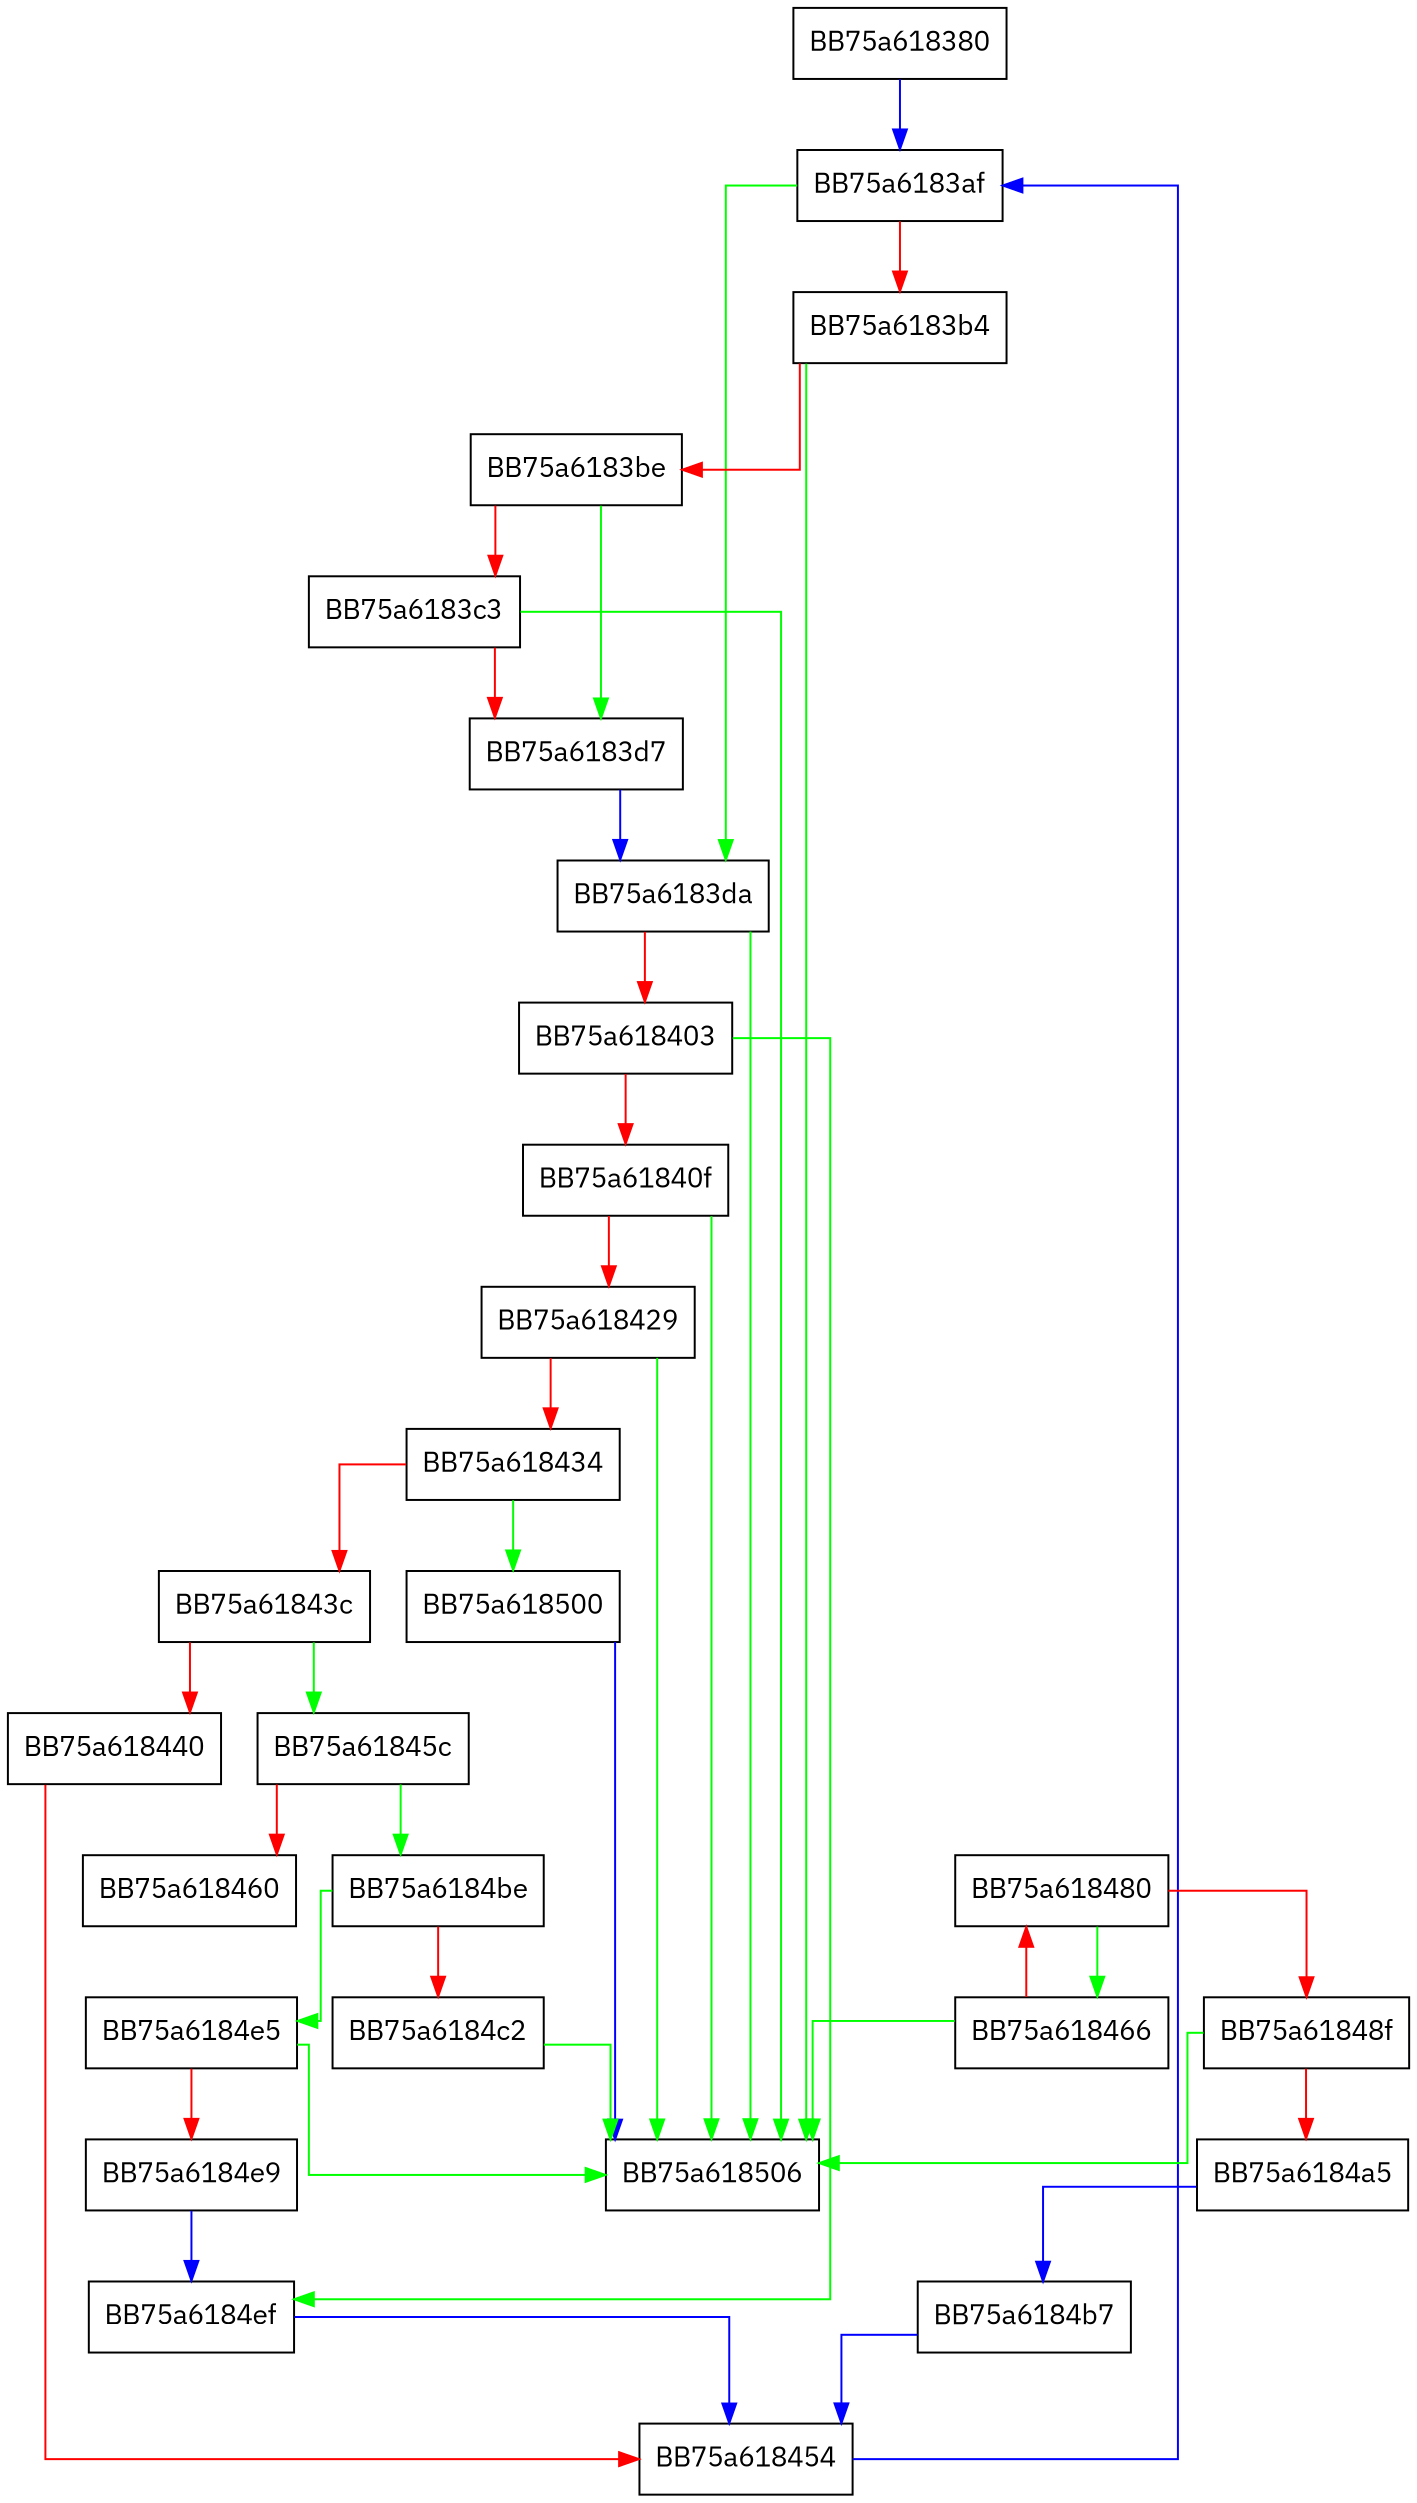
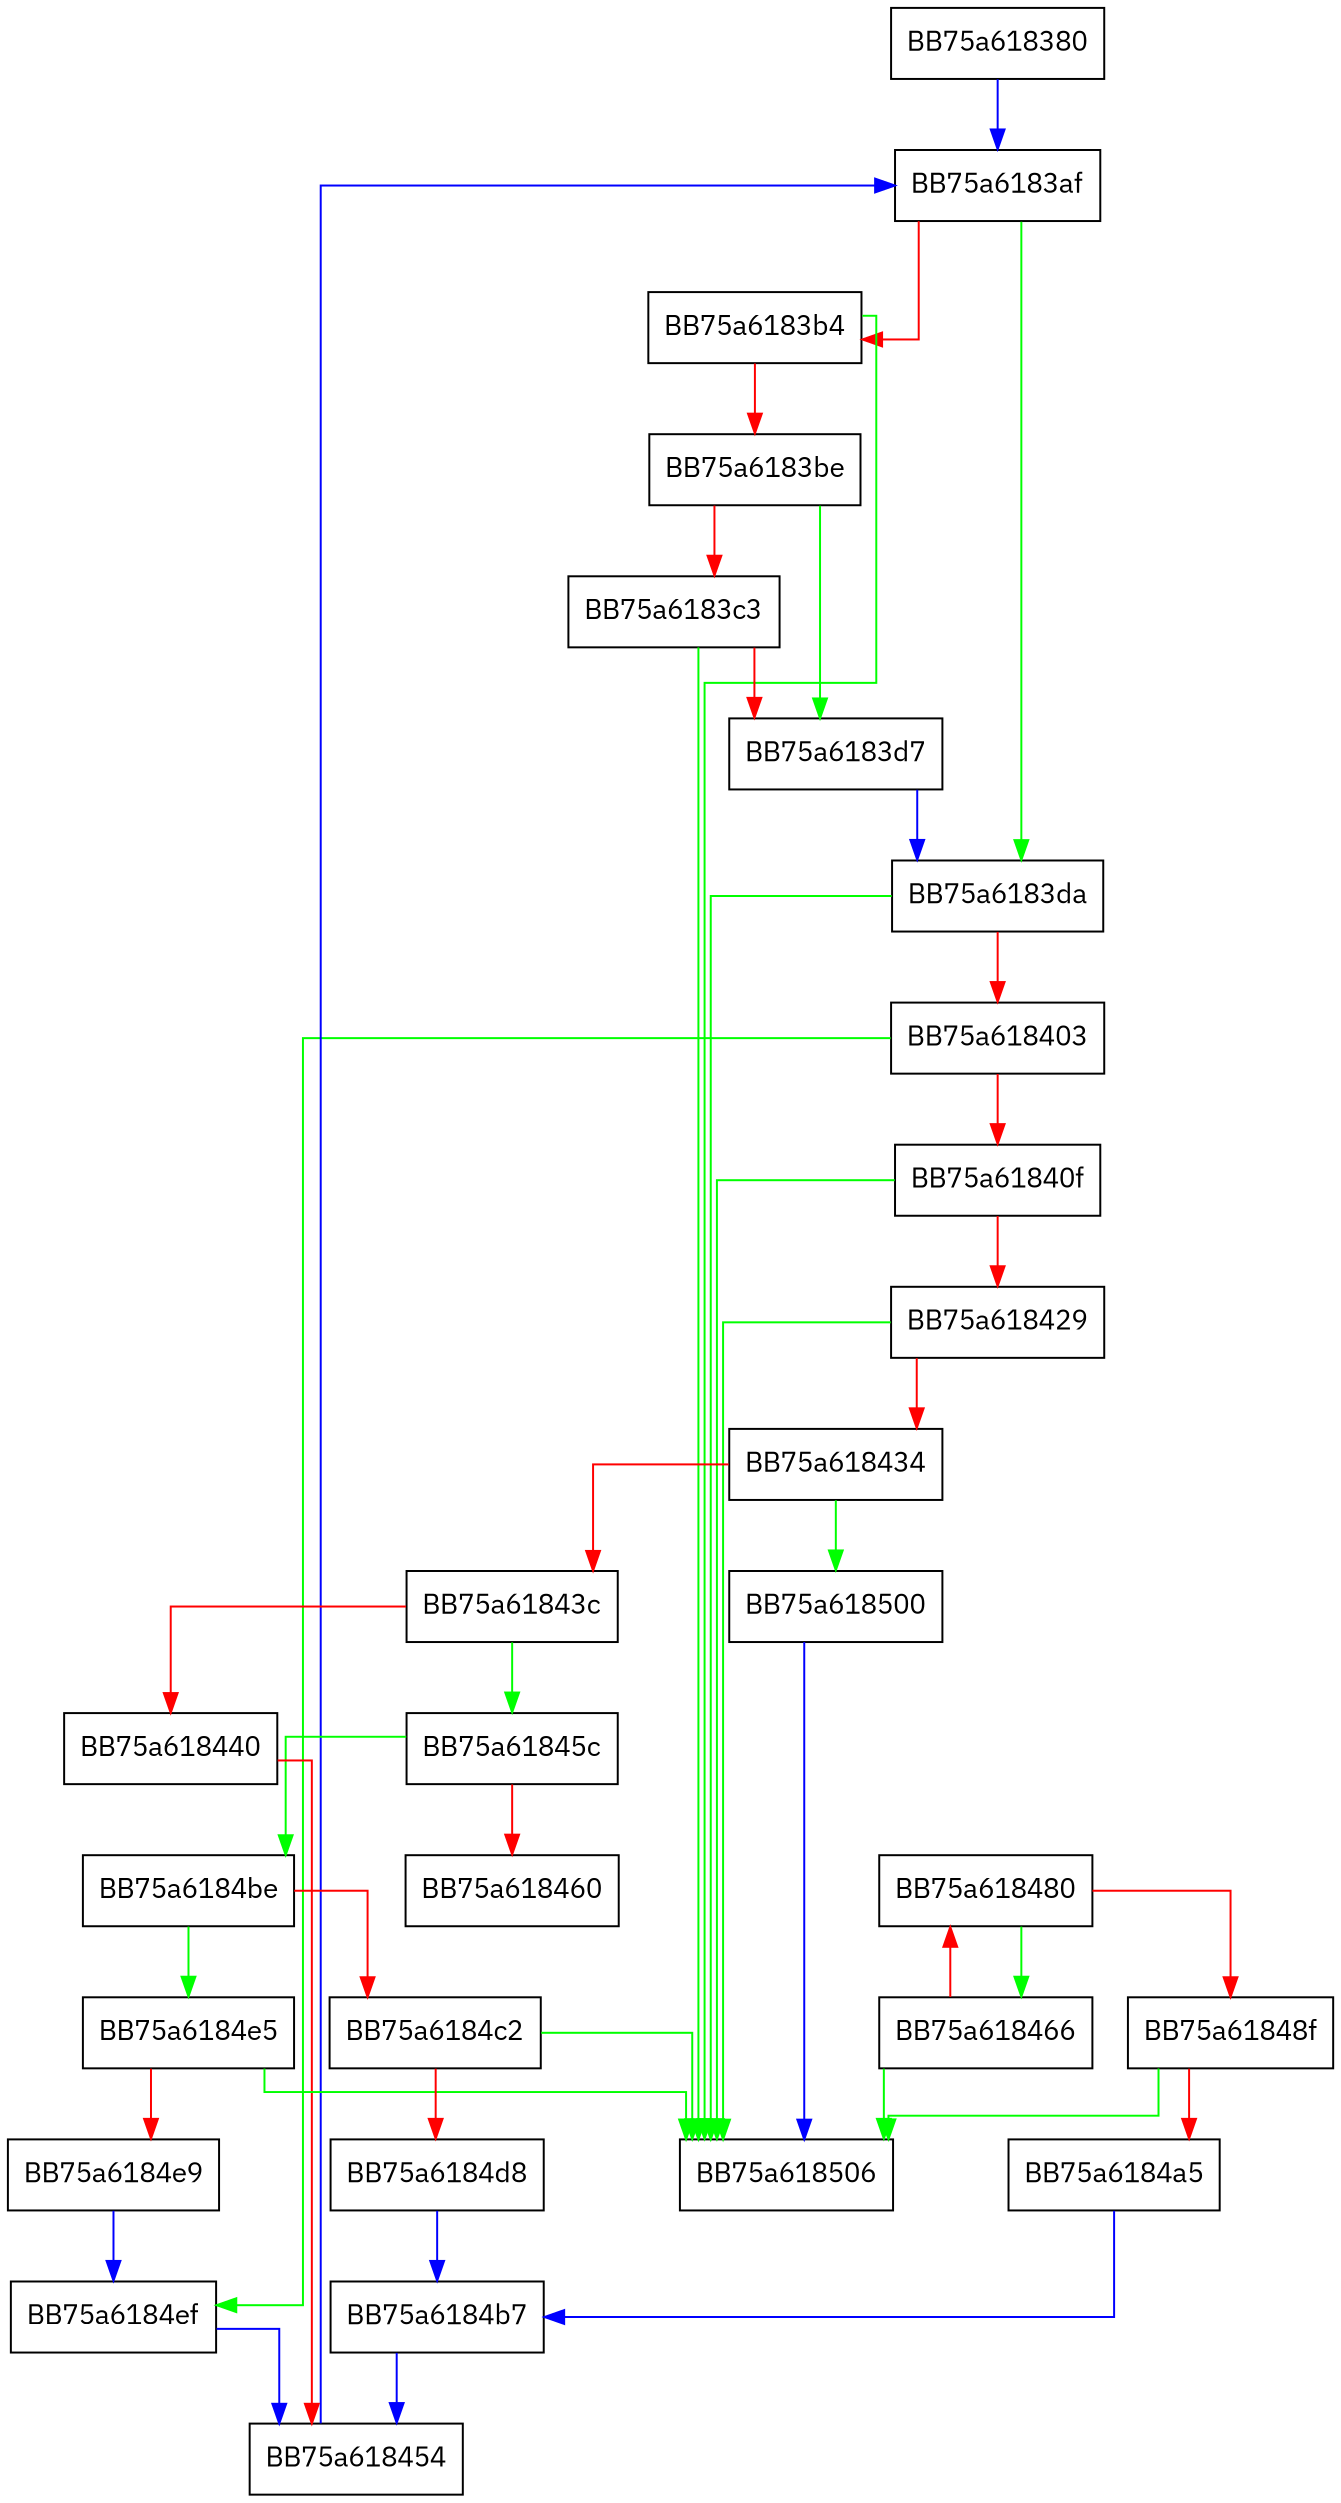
none -> (437, 2175)
